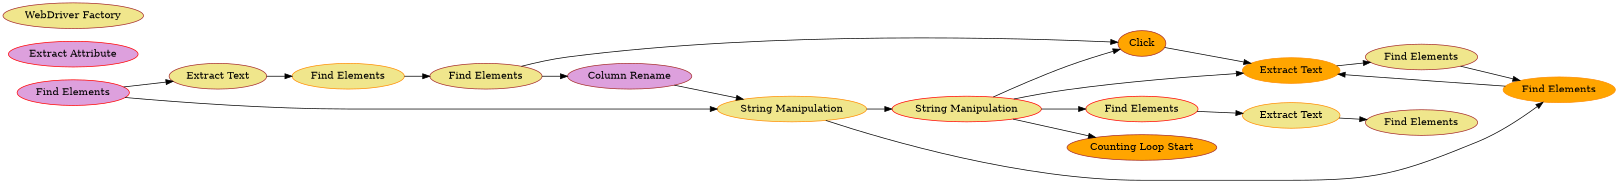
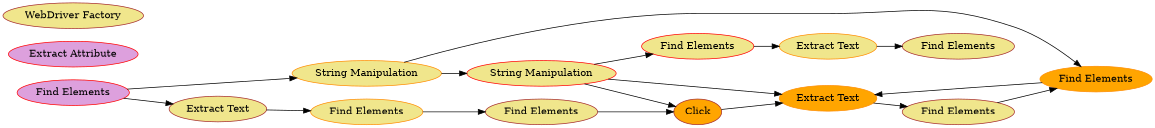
(630, 76) -> none
(1142, 147) -> none
